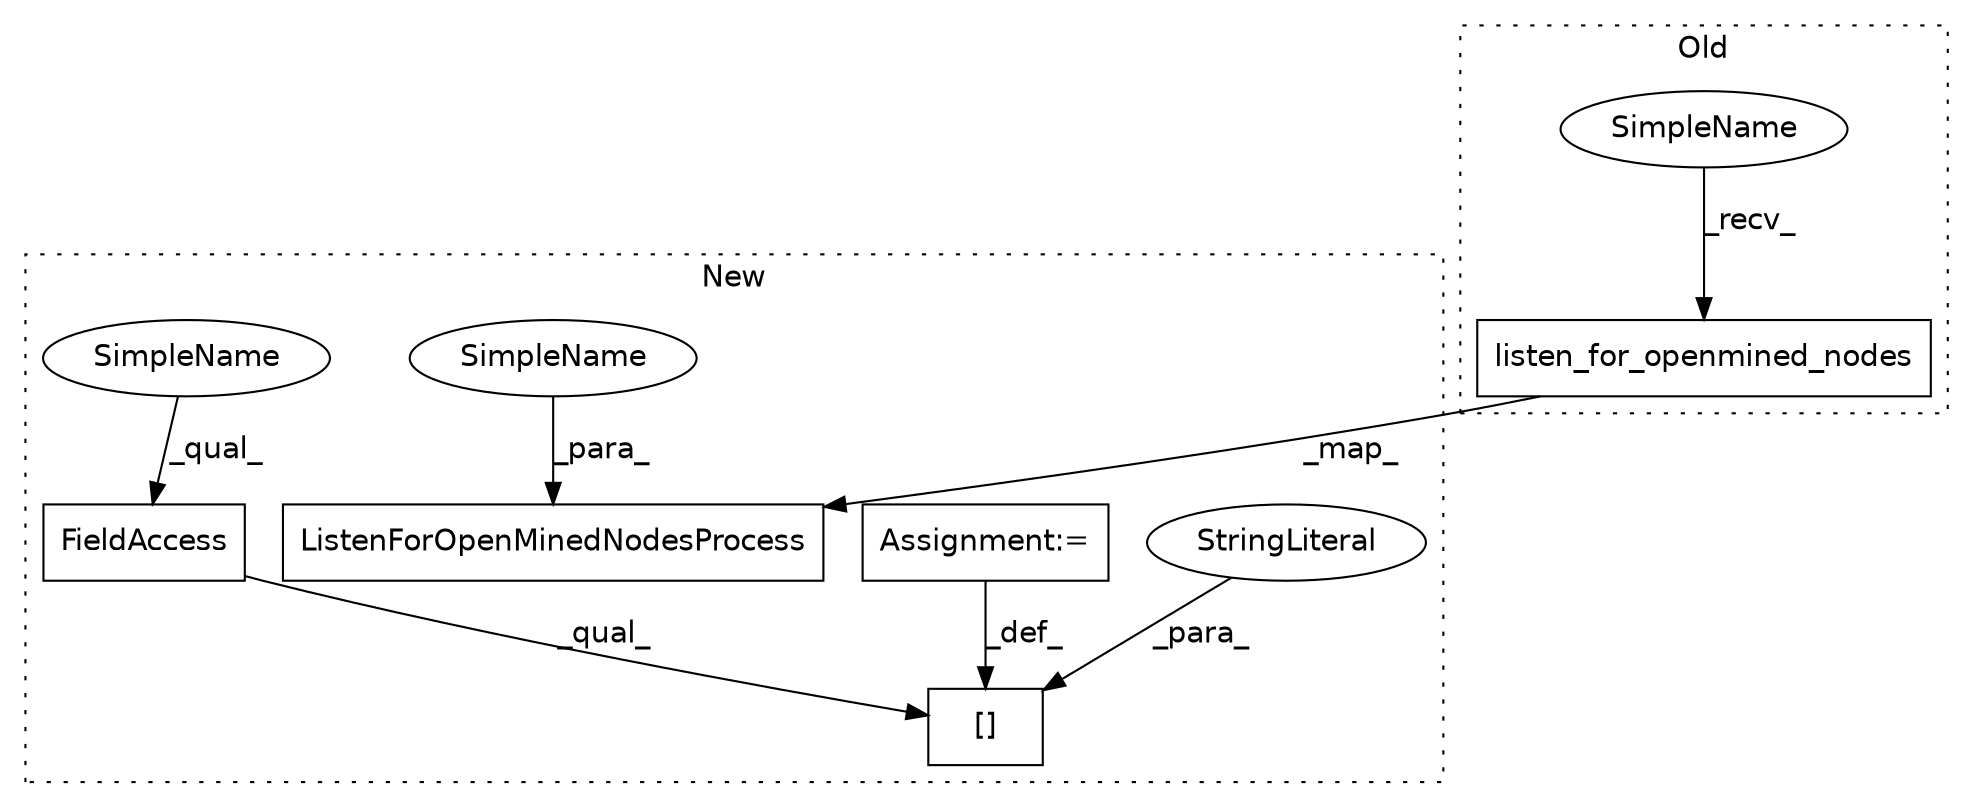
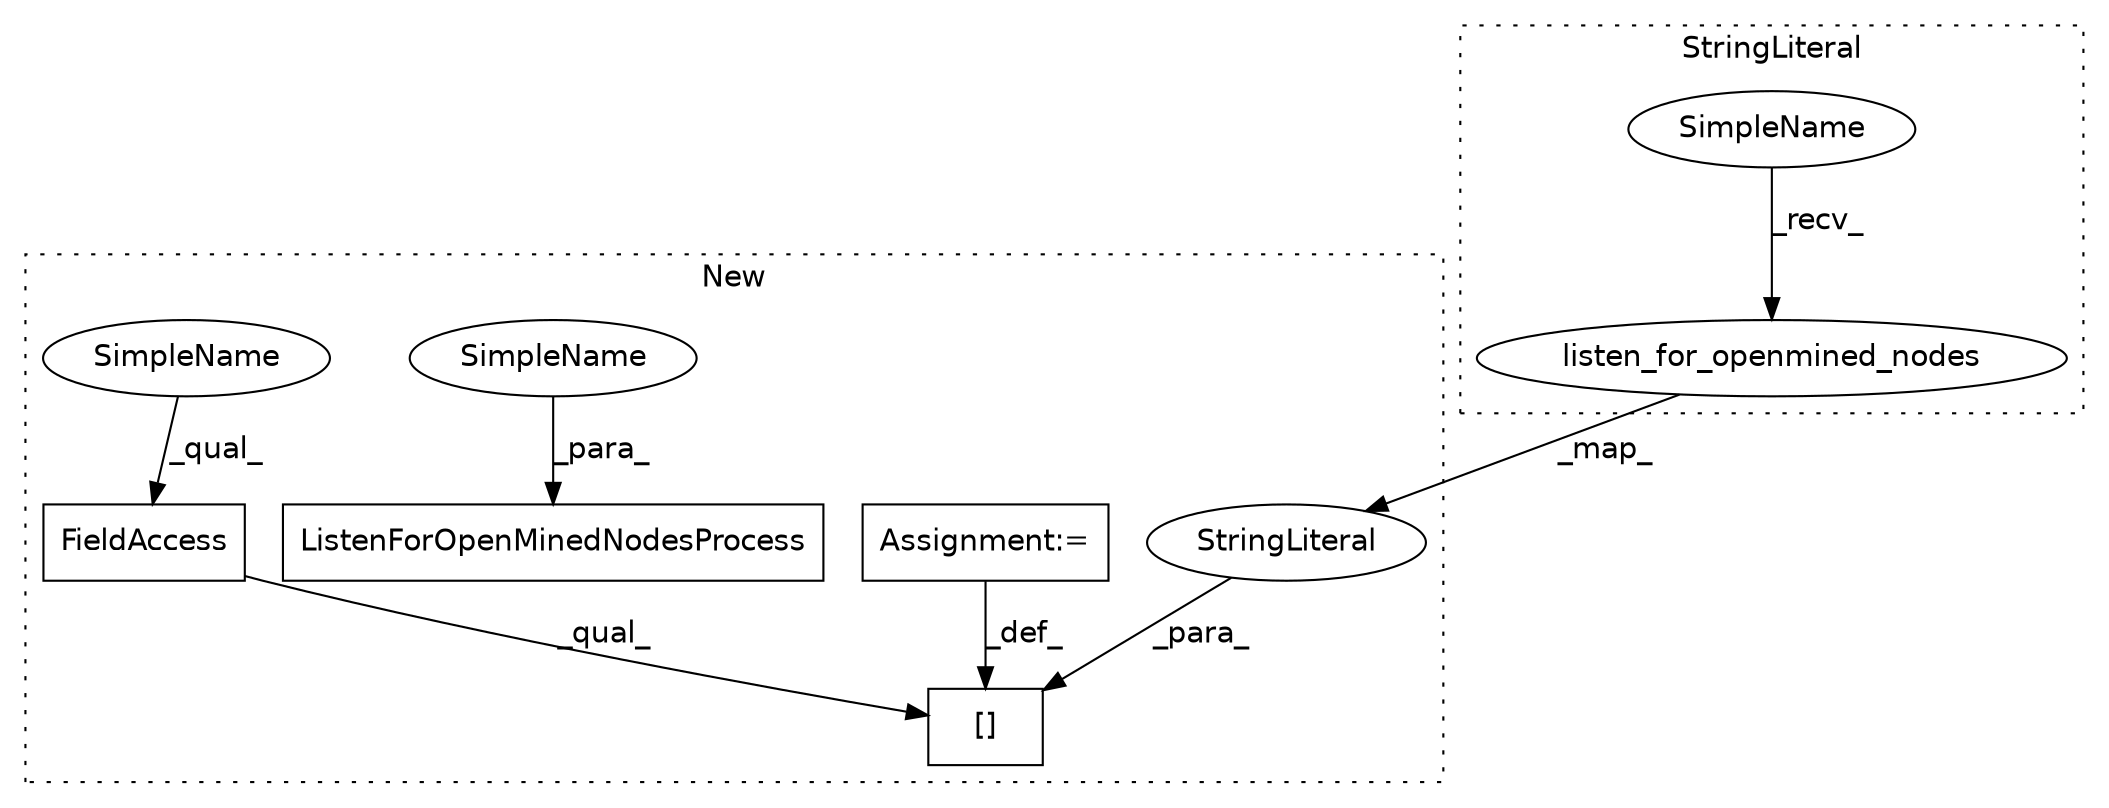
(1704, 50) -> (1772, 50)
(1704, 358) -> (1772, 358)
(1194, 455) -> (1533, 449)
